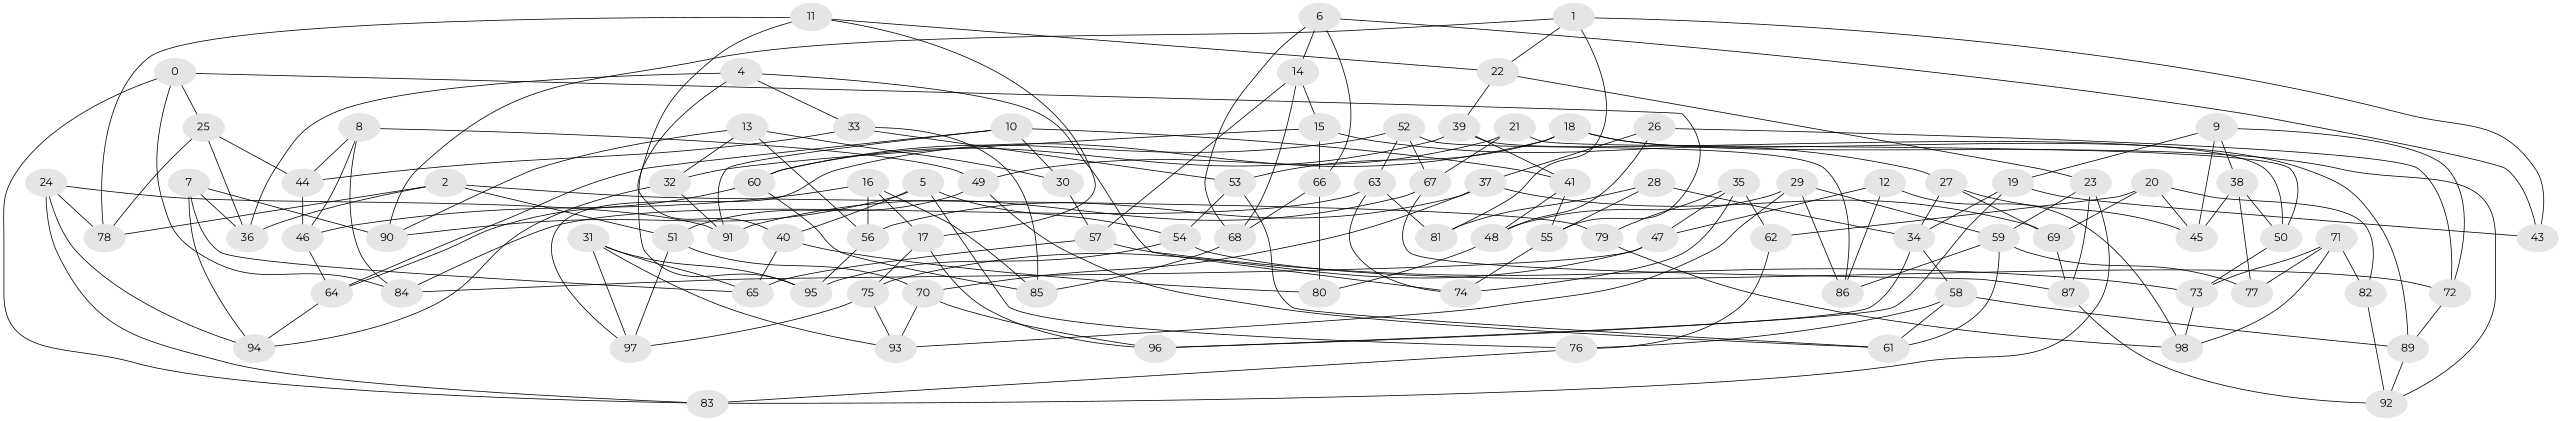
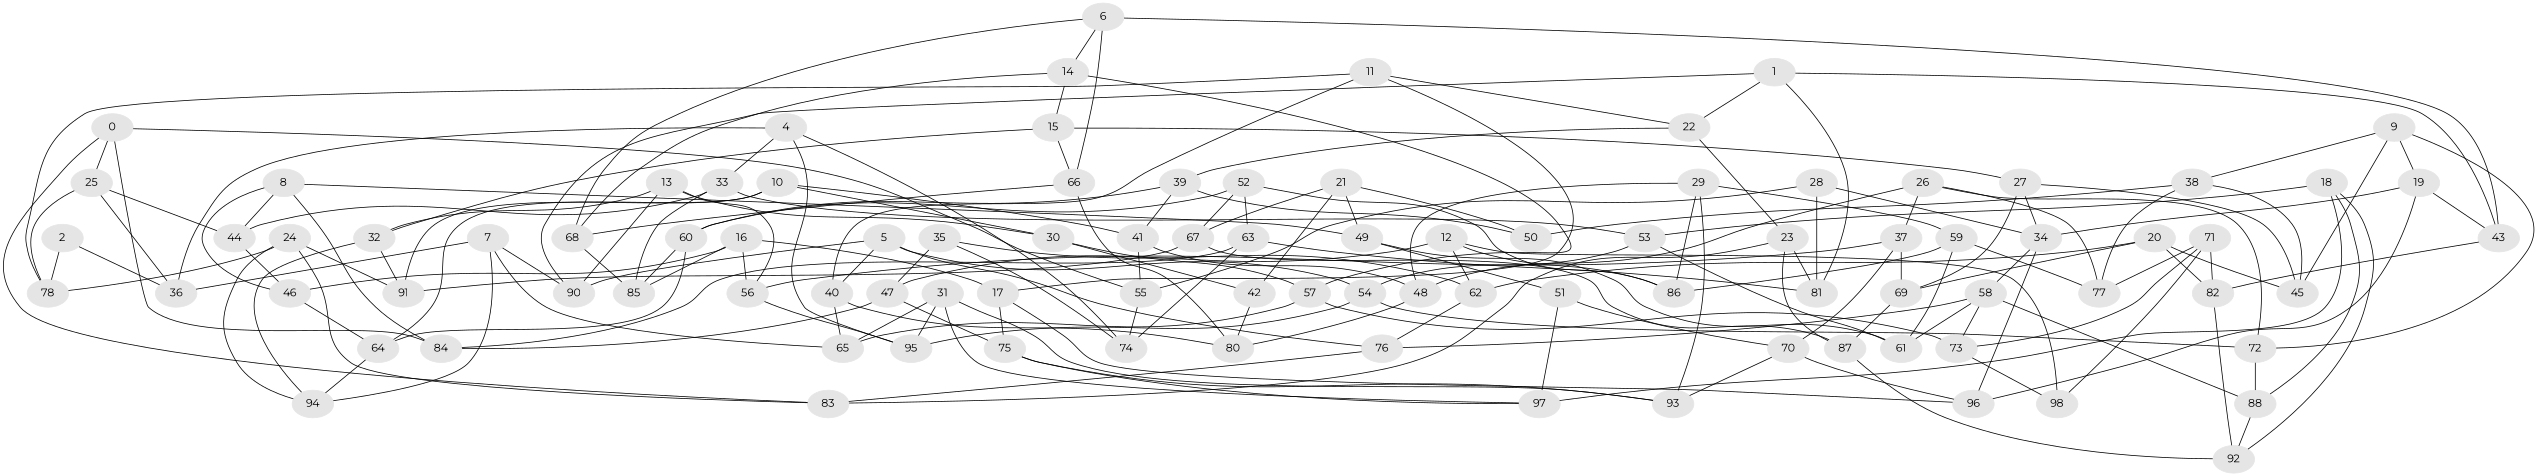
(517, 200) -> none
(2040, 213) -> (1803, 267)
none -> (2051, 215)
(1602, 238) -> none
none -> (2349, 264)
none -> (1461, 266)
(2239, 266) -> (1971, 321)
none -> (1255, 293)
(2408, 349) -> (2255, 404)
